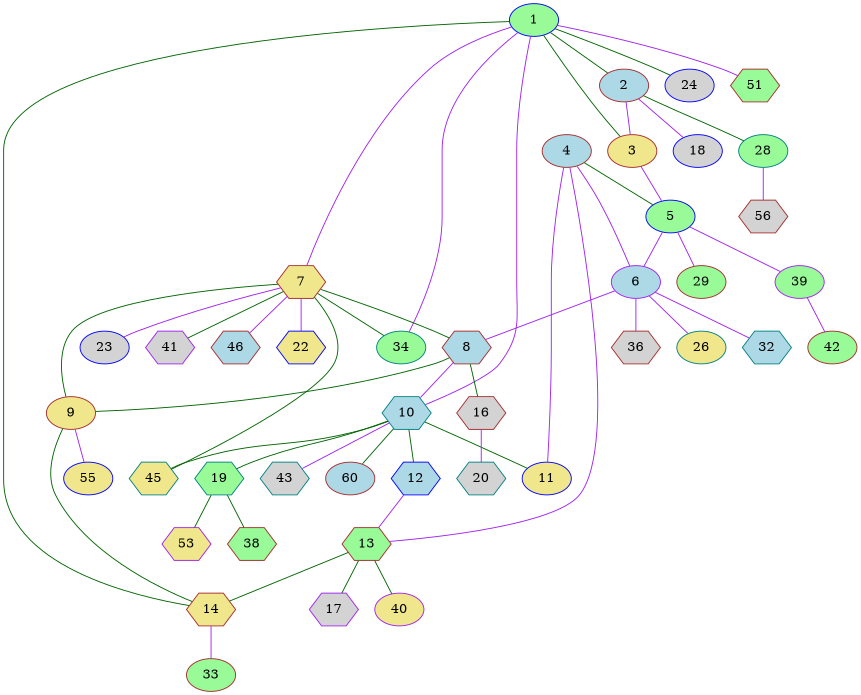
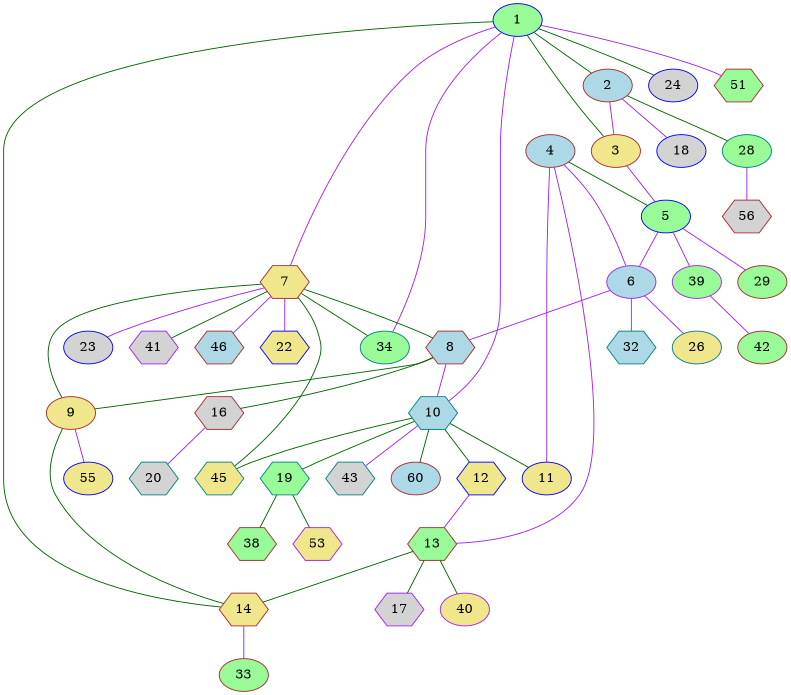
(636, 348) -> none
(416, 479) -> (481, 479)
